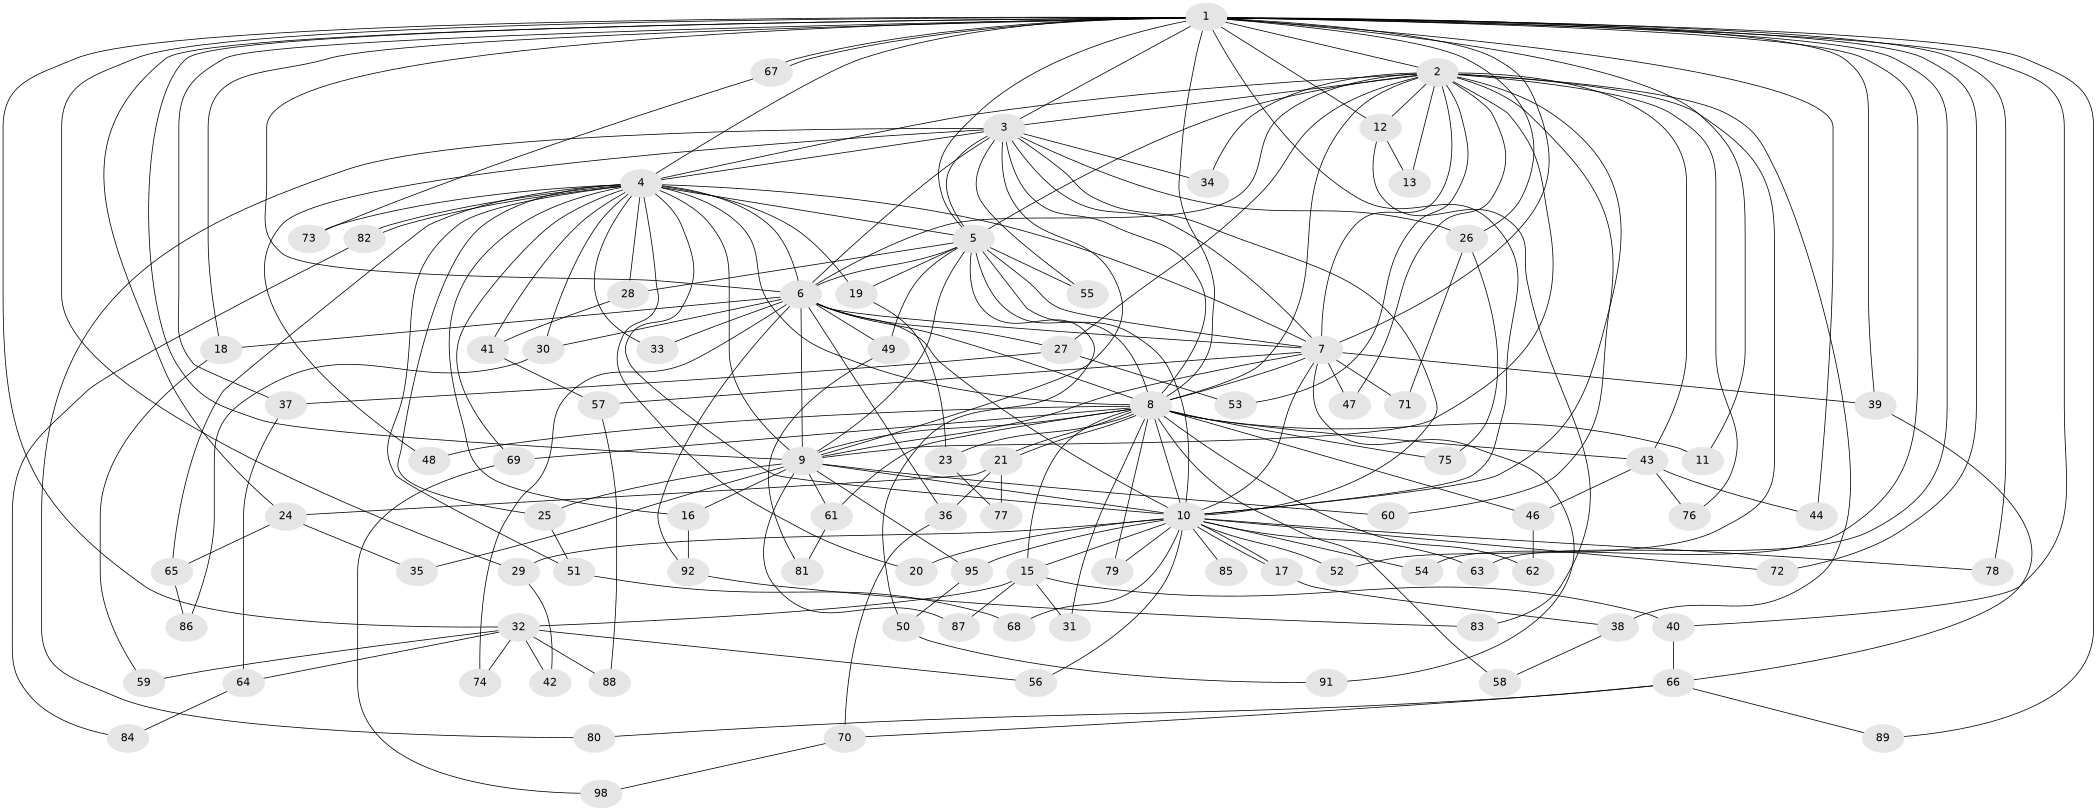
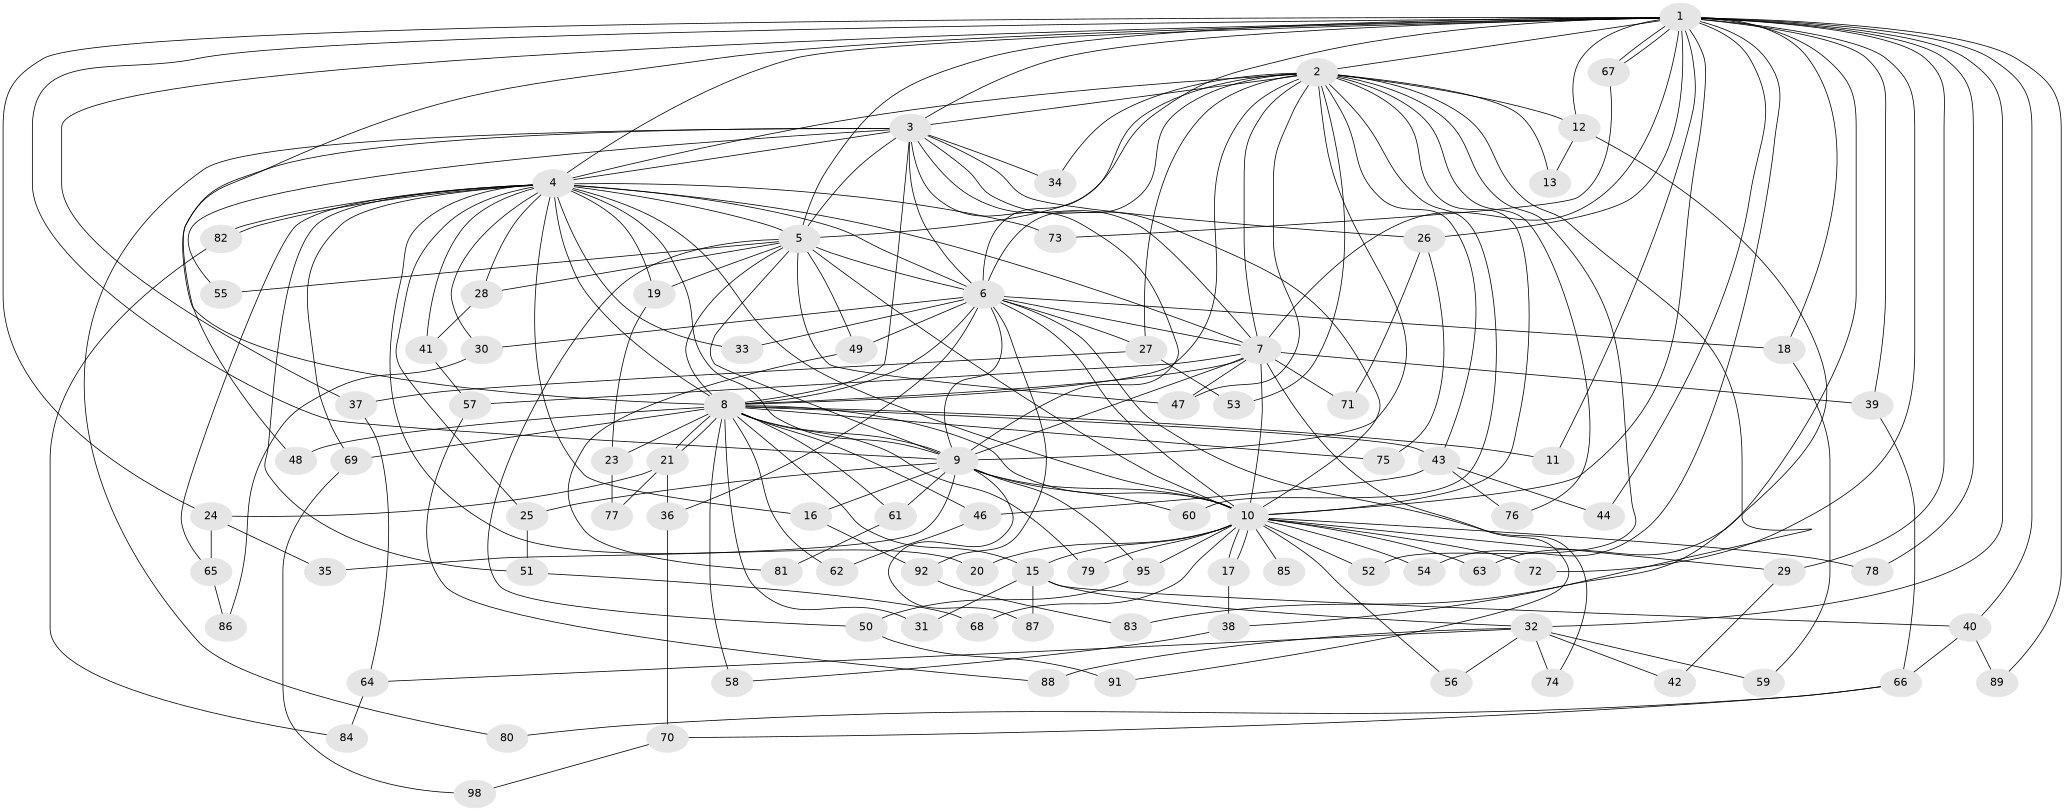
(1134, 323) -> (945, 382)
(1778, 711) -> (1984, 655)
